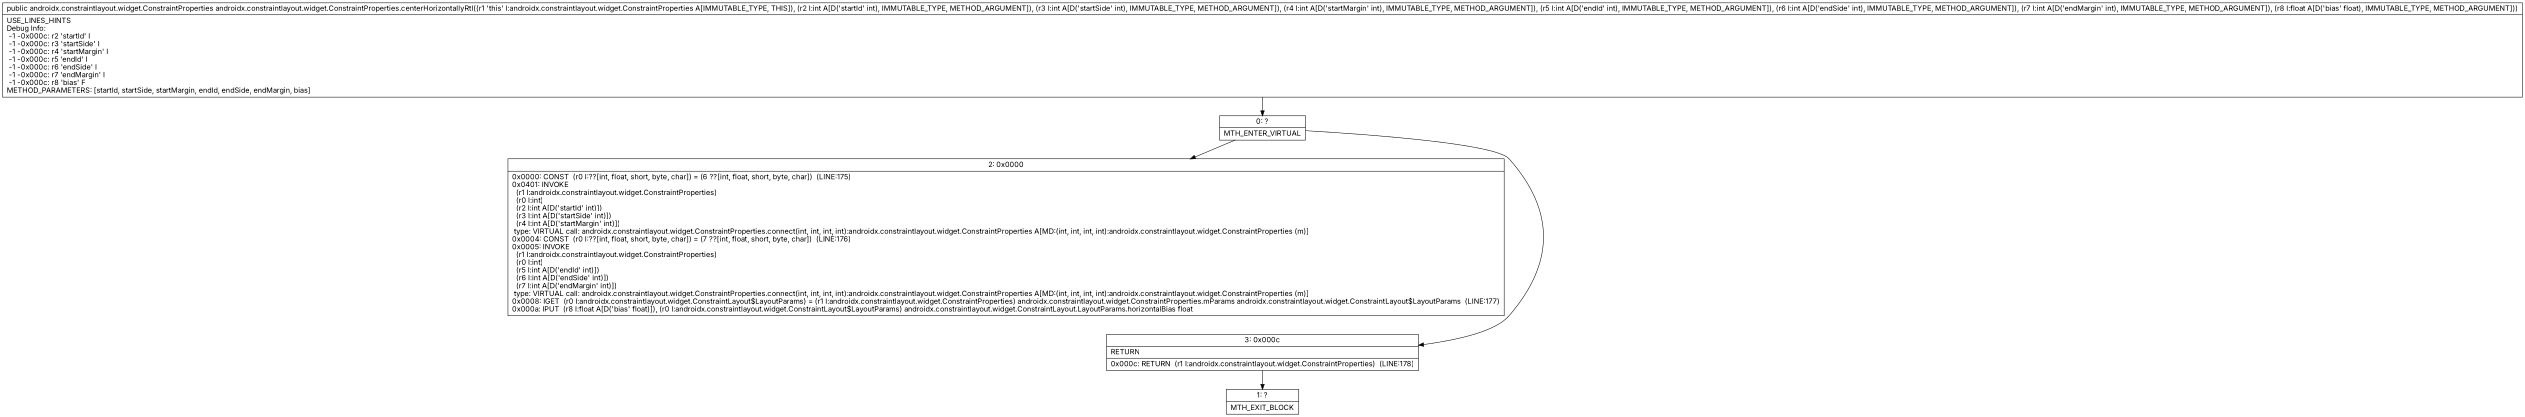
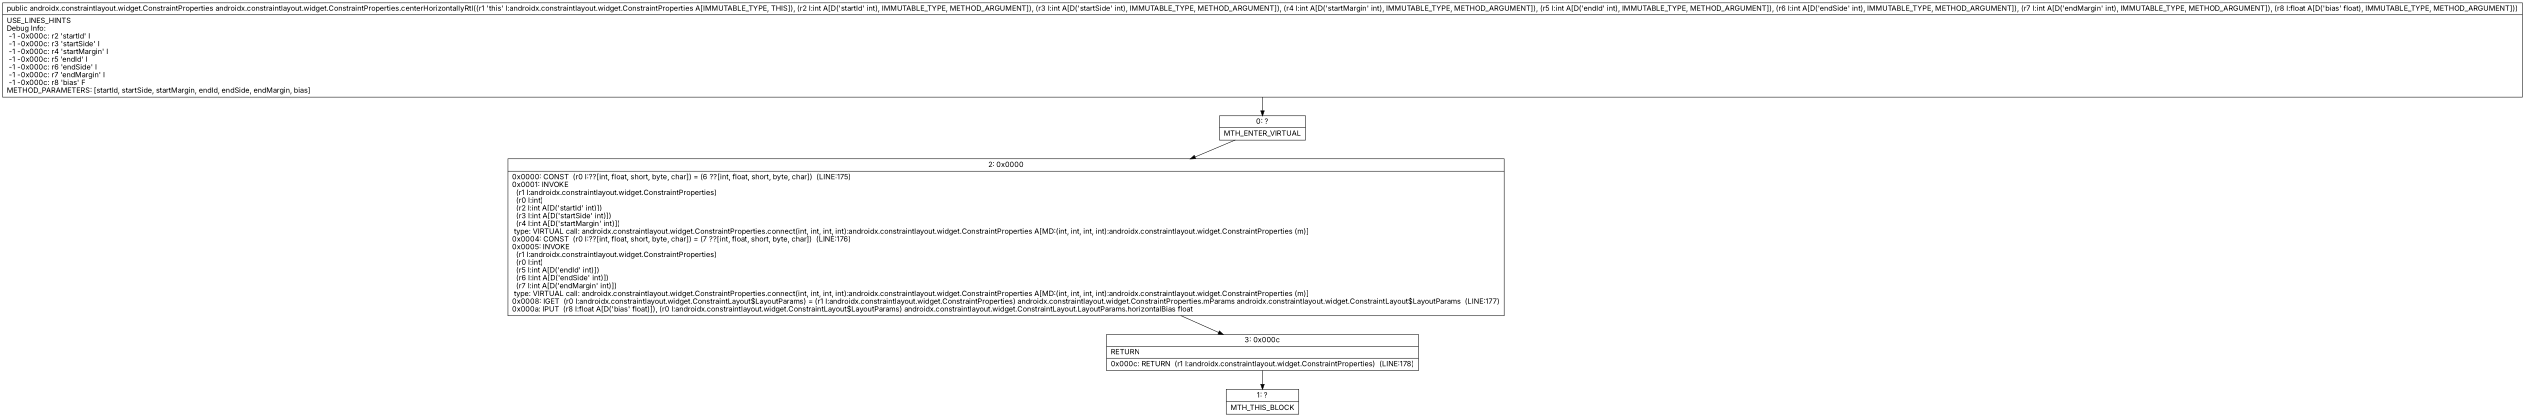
(1527, 183) -> (1200, 324)
(542, 185) -> (542, 185)
(1263, 408) -> (1263, 408)
